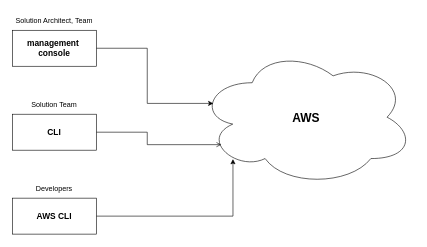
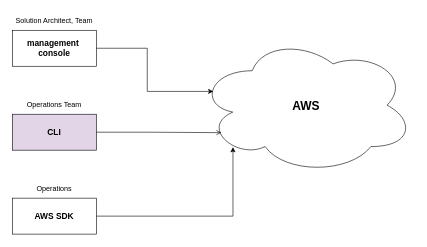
(54, 105) -> (54, 105)
(306, 117) -> (306, 105)
(54, 132) -> (54, 132)
(54, 189) -> (54, 189)
(54, 216) -> (54, 216)
